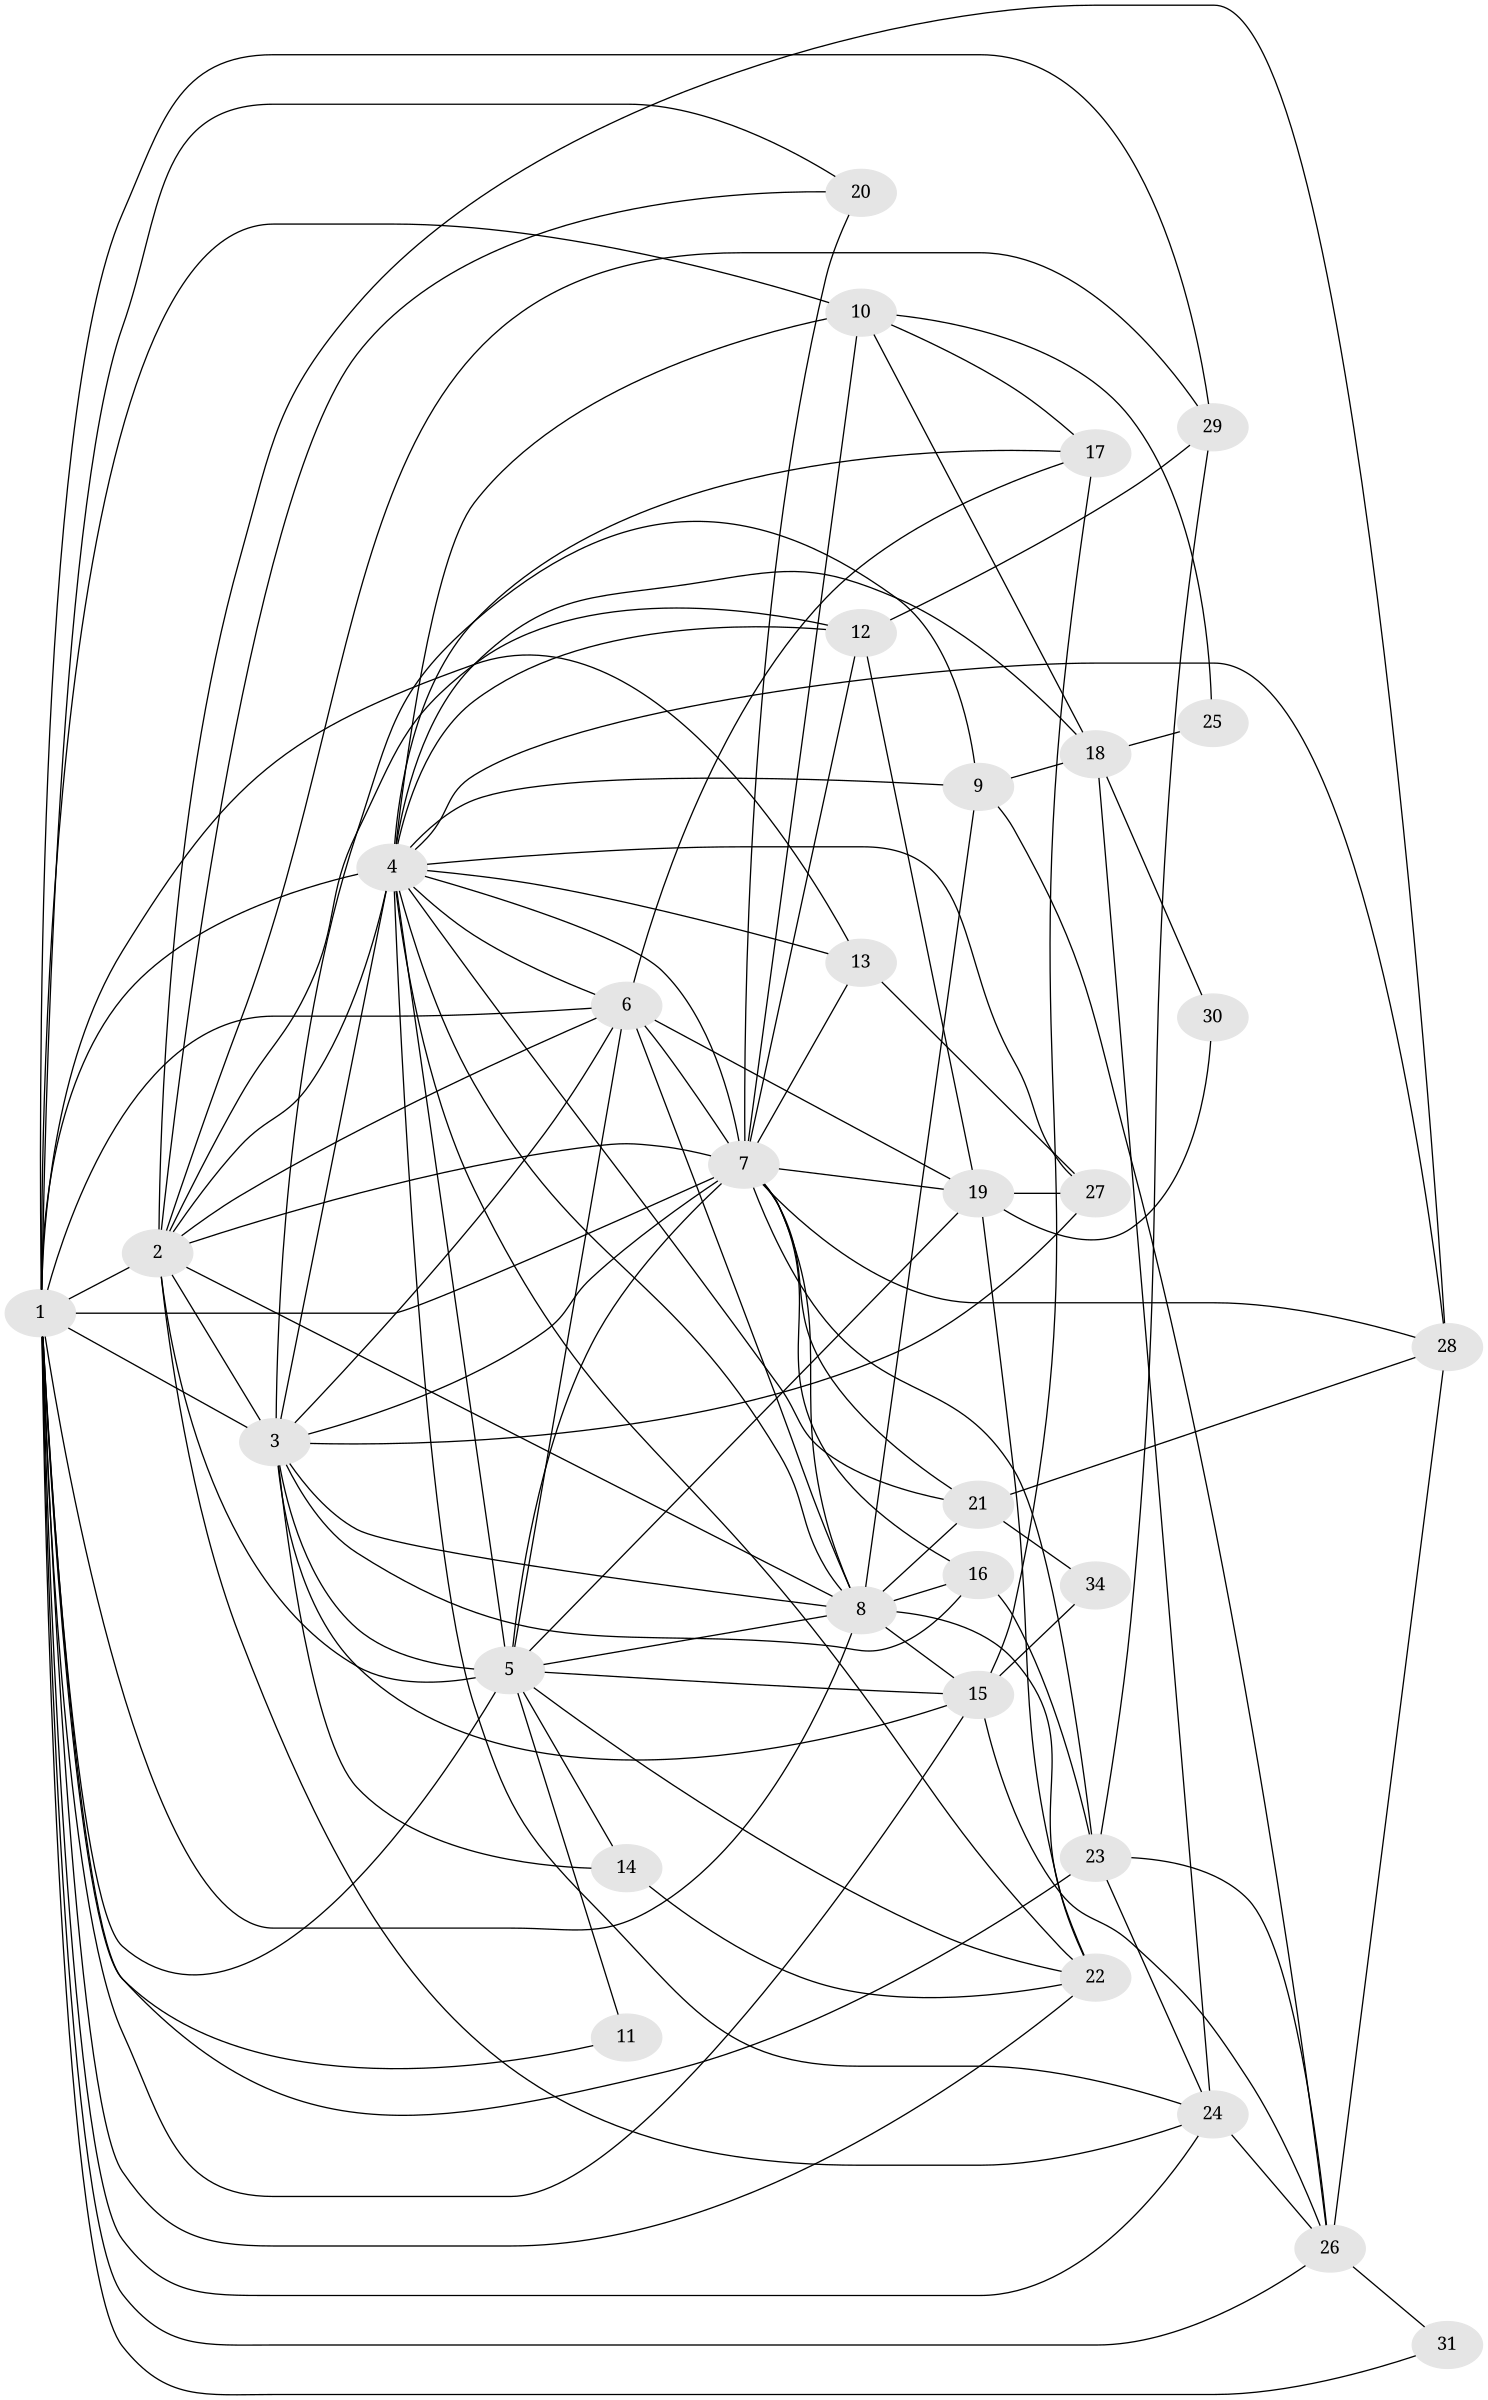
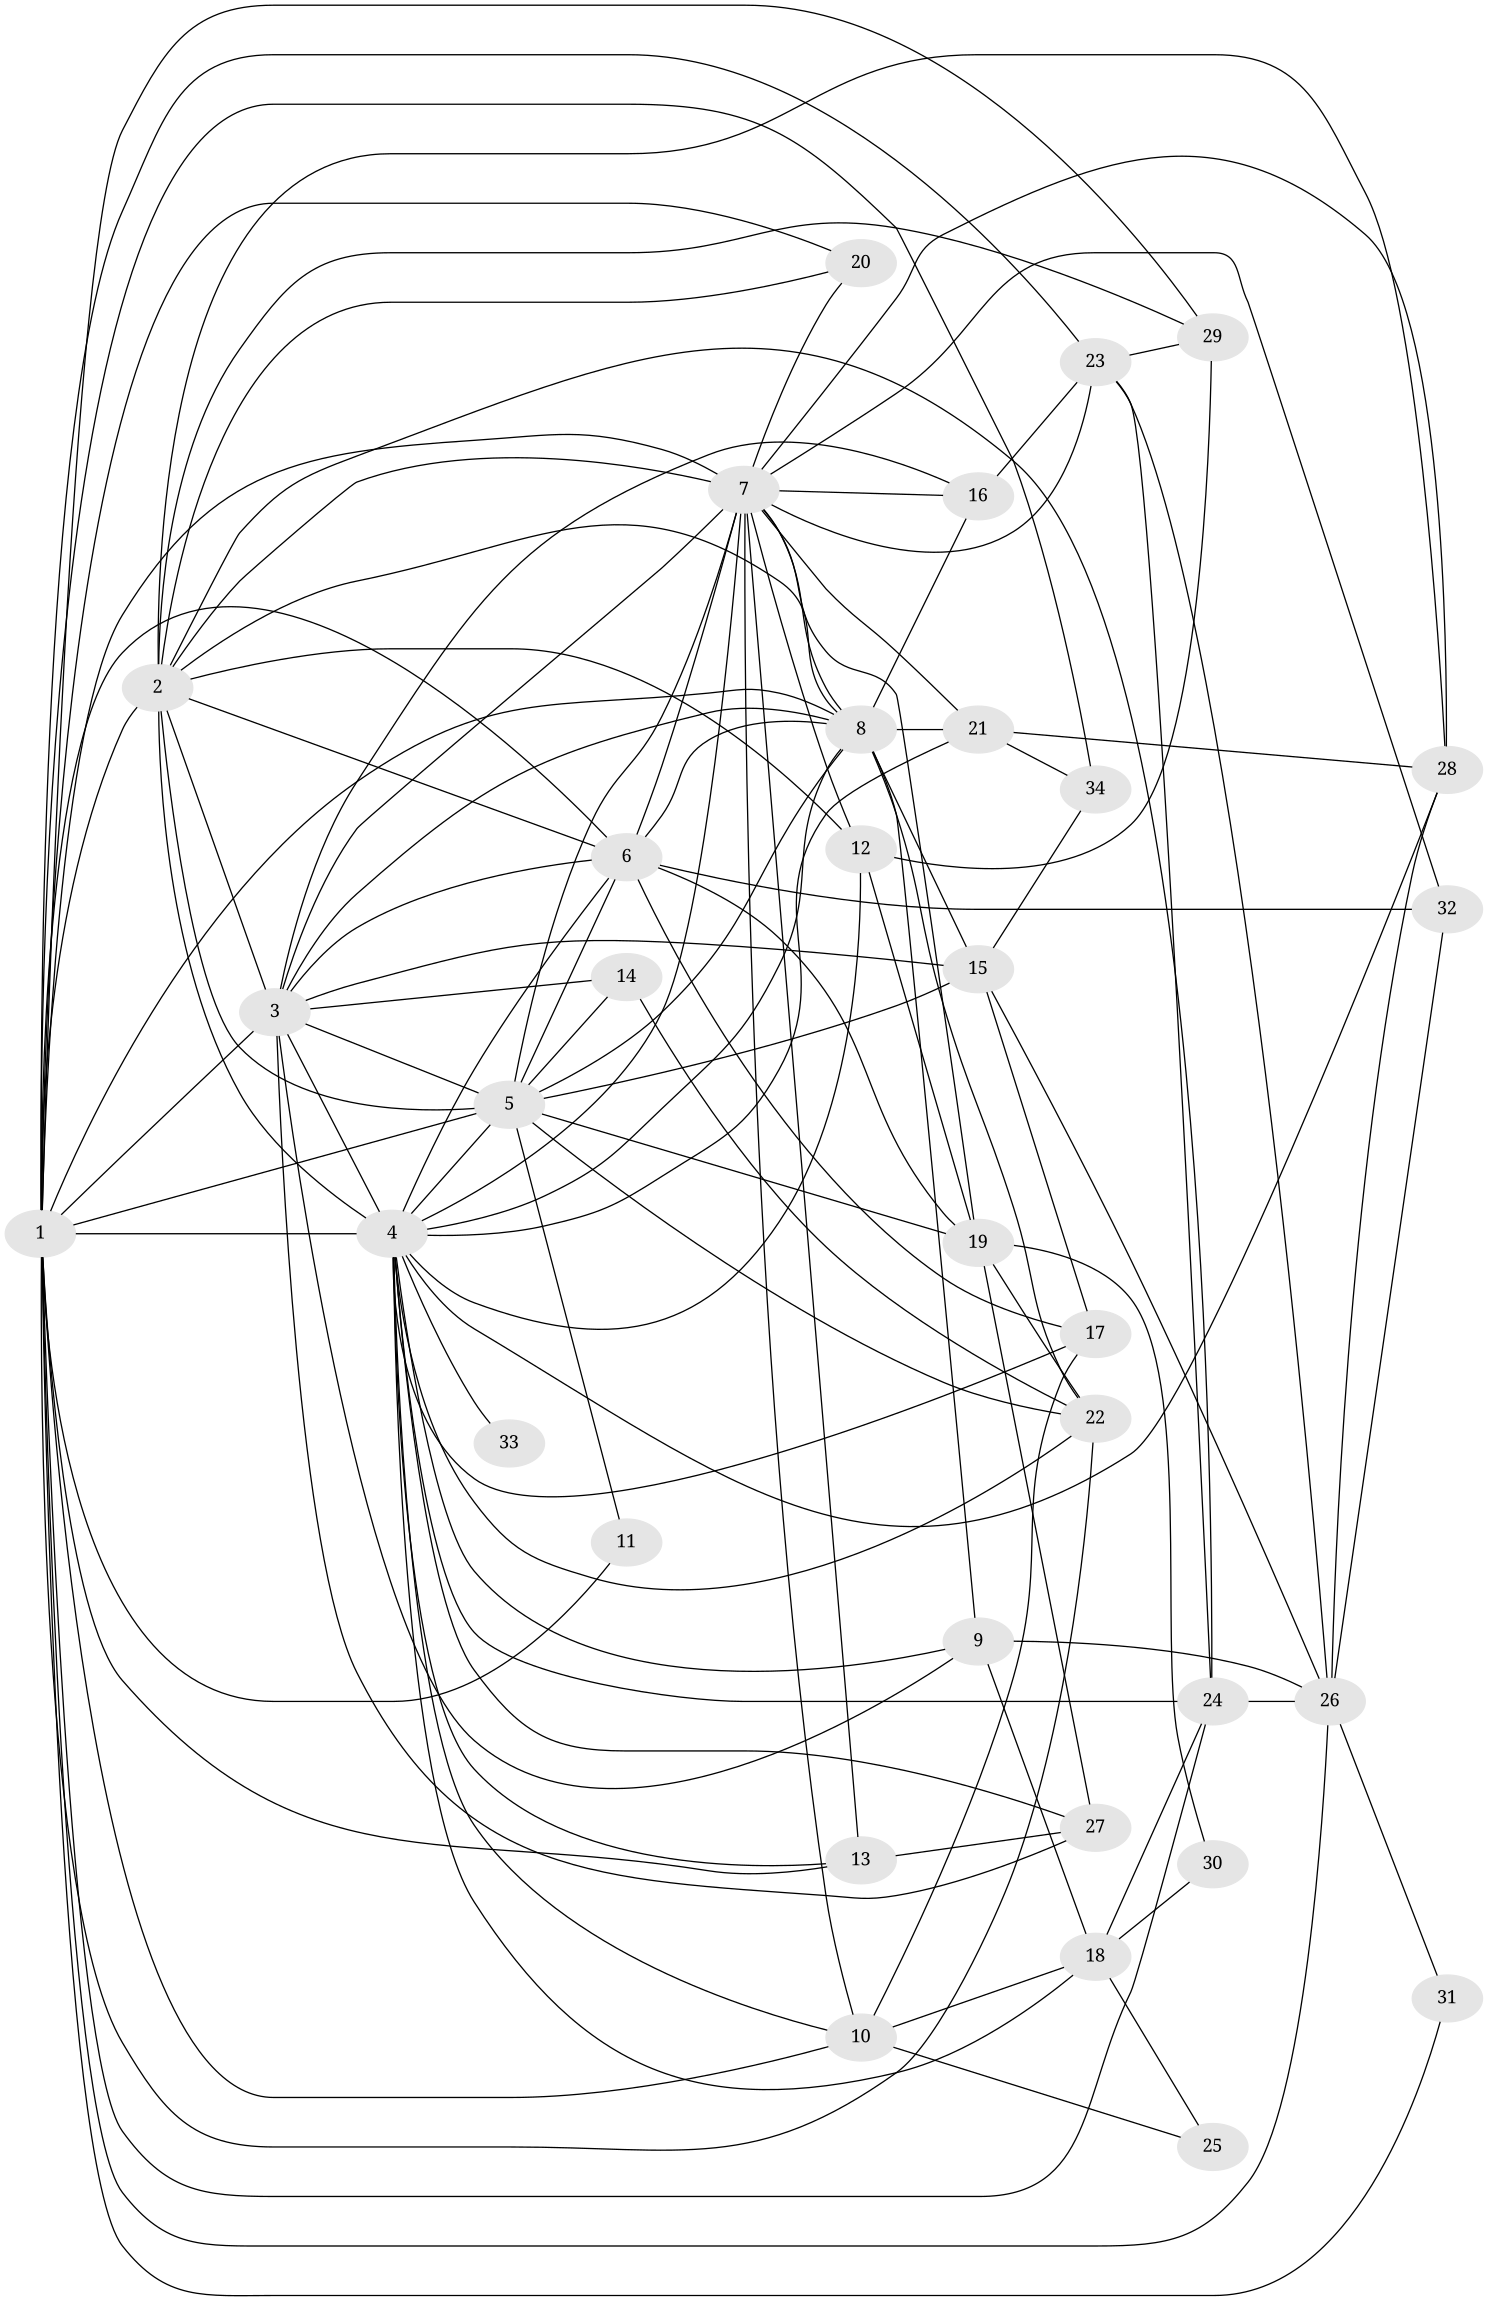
none -> (1447, 909)
none -> (509, 1443)
(256, 2195) -> (304, 104)
